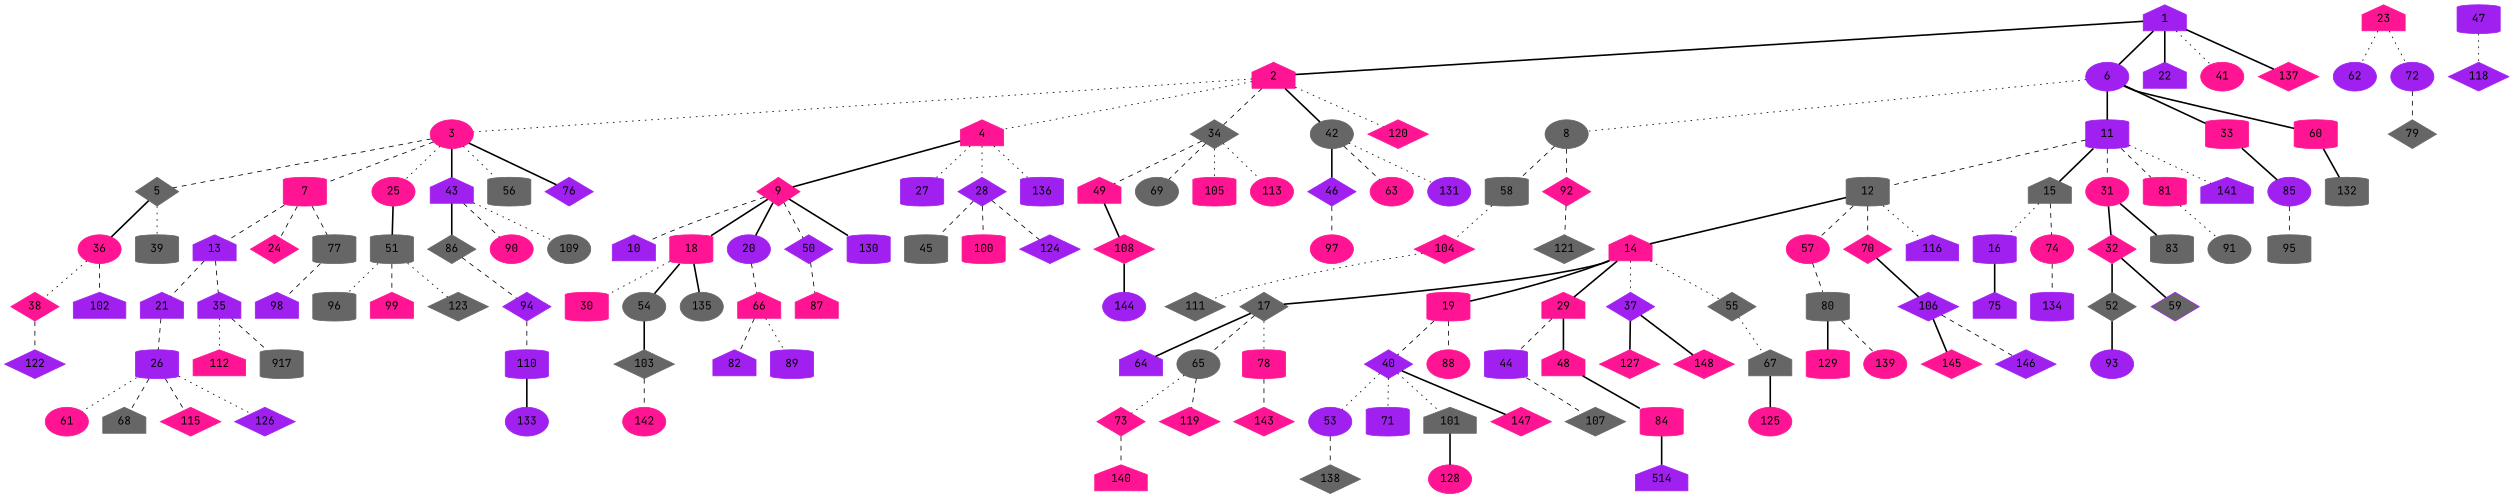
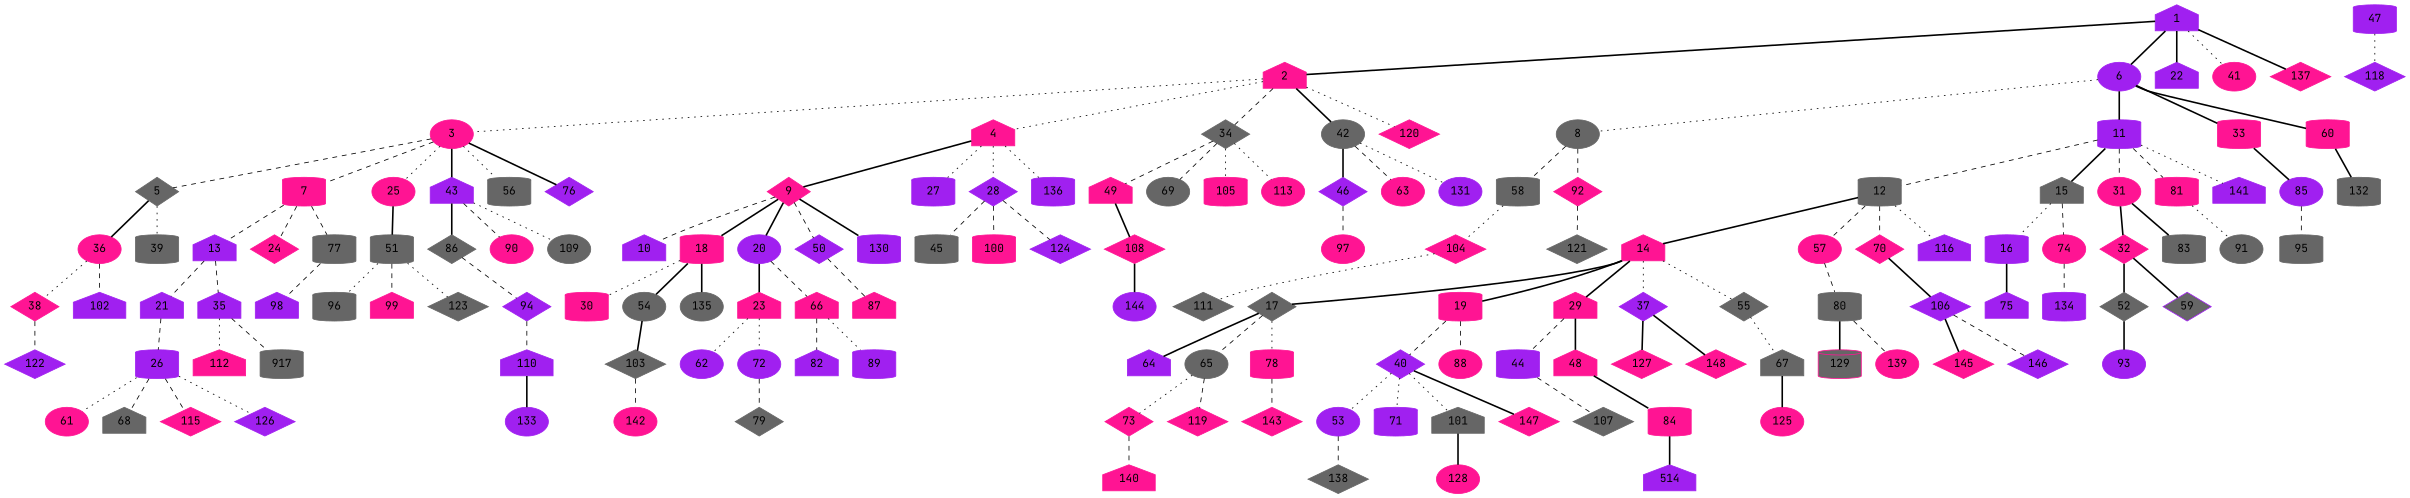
none -> (759, 278)
(527, 364) -> (527, 364)
(1828, 364) -> (1840, 364)
